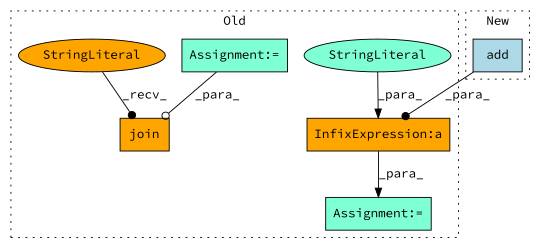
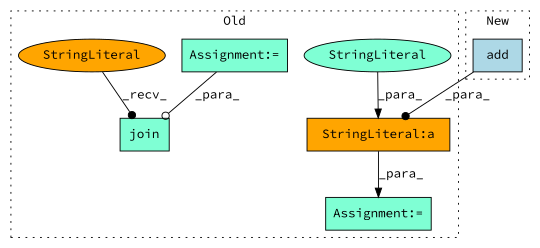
(145, 135) -> (145, 135)
(378, 135) -> (378, 135)
